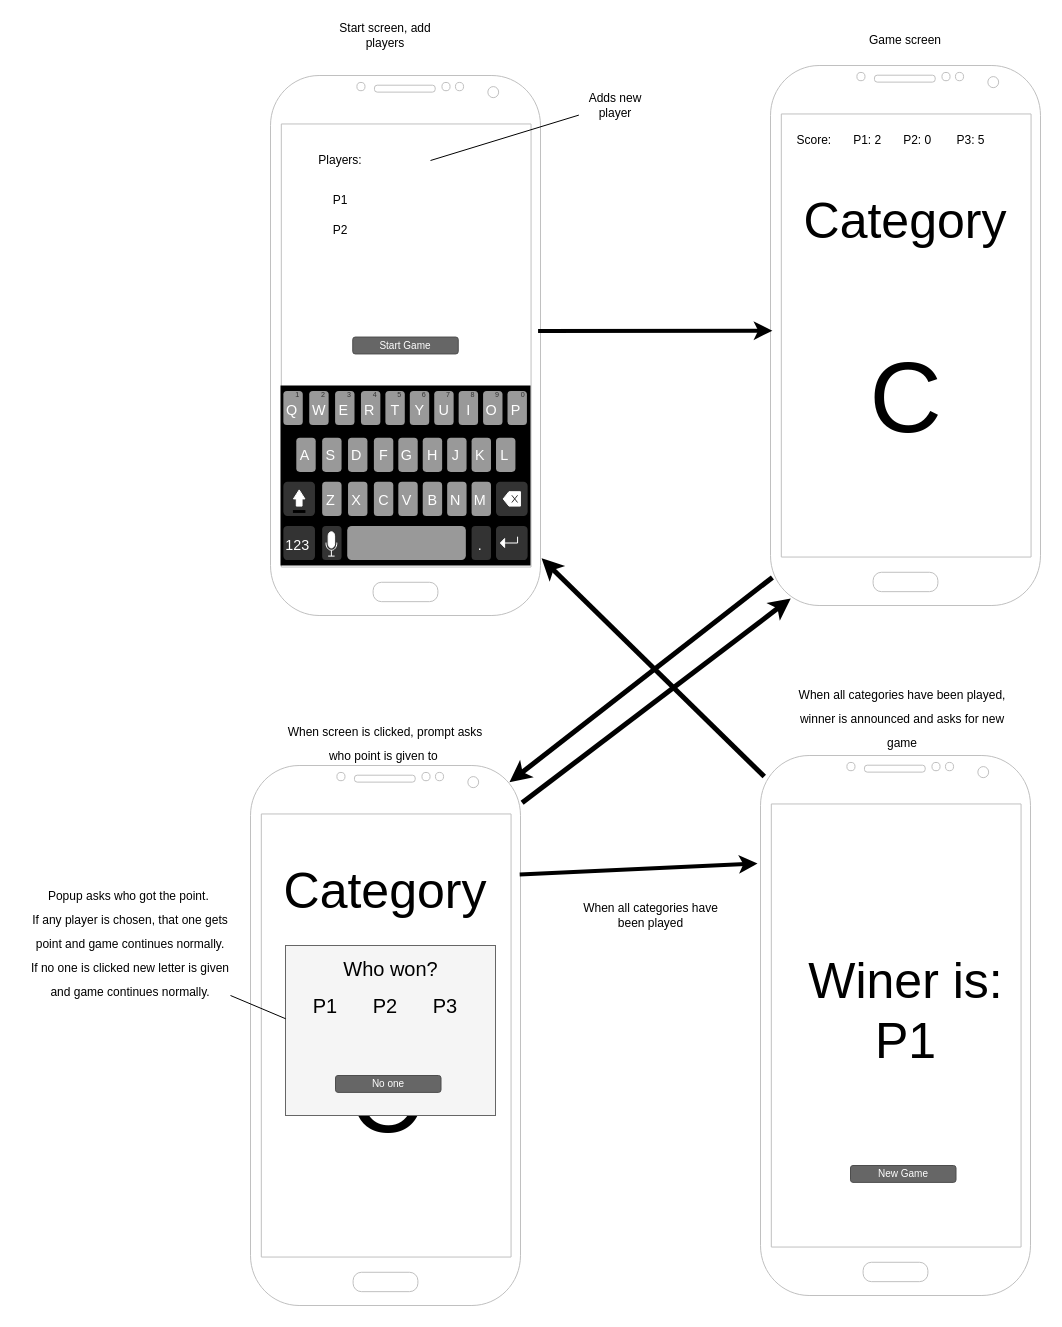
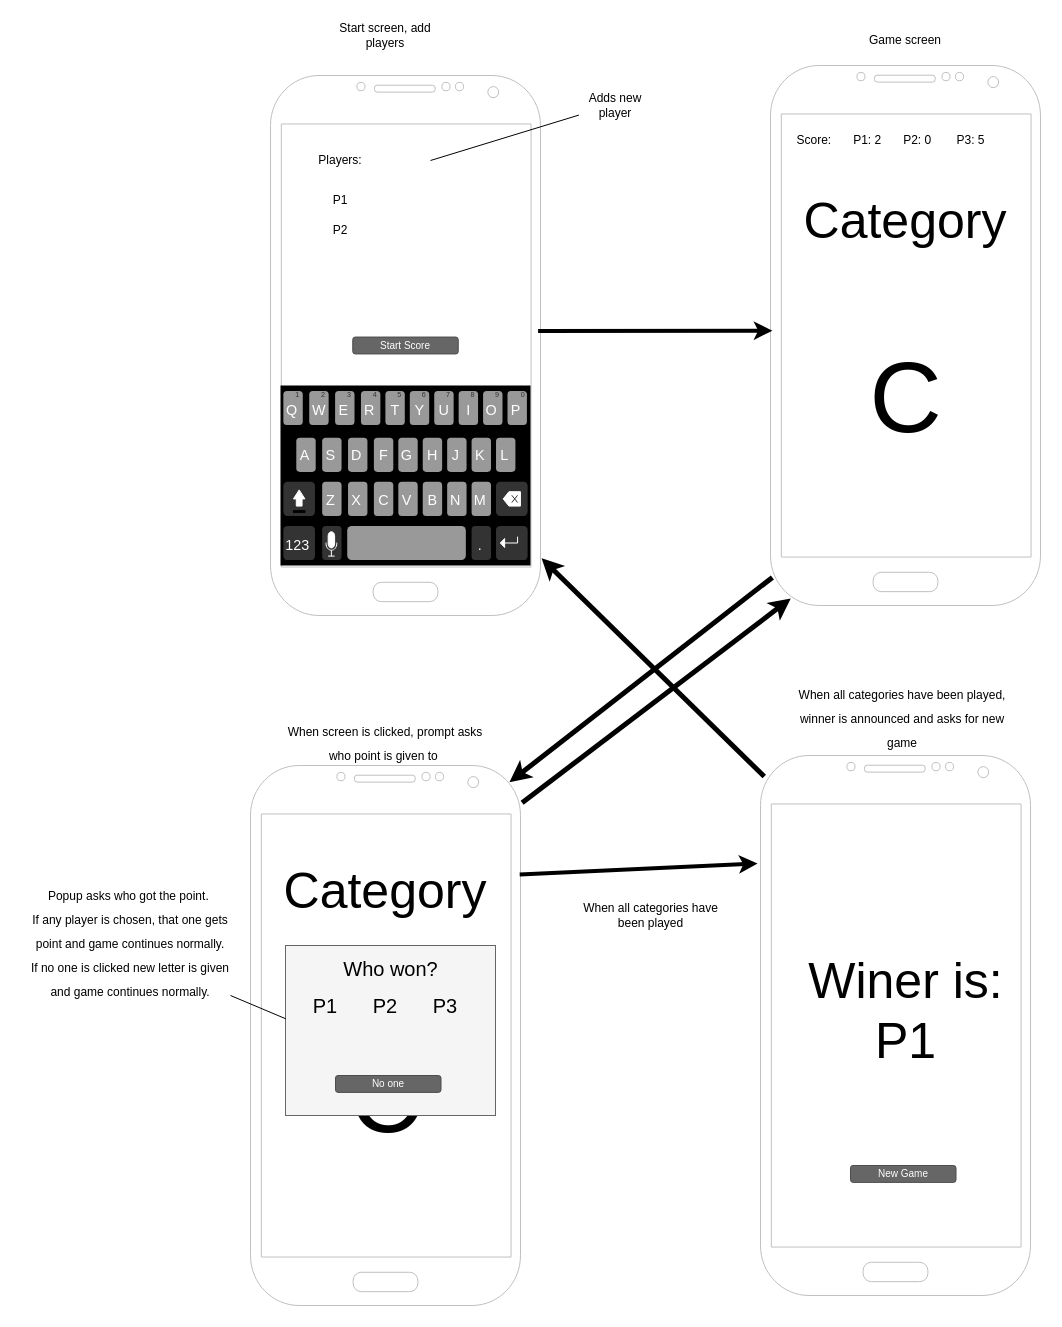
(406, 346) -> (406, 346)
